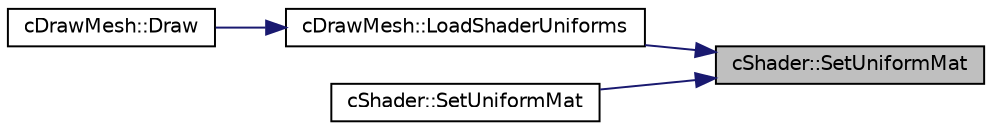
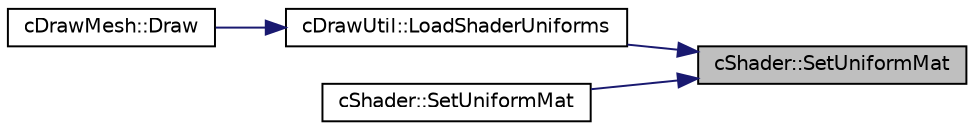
(465, 28) -> (457, 28)
